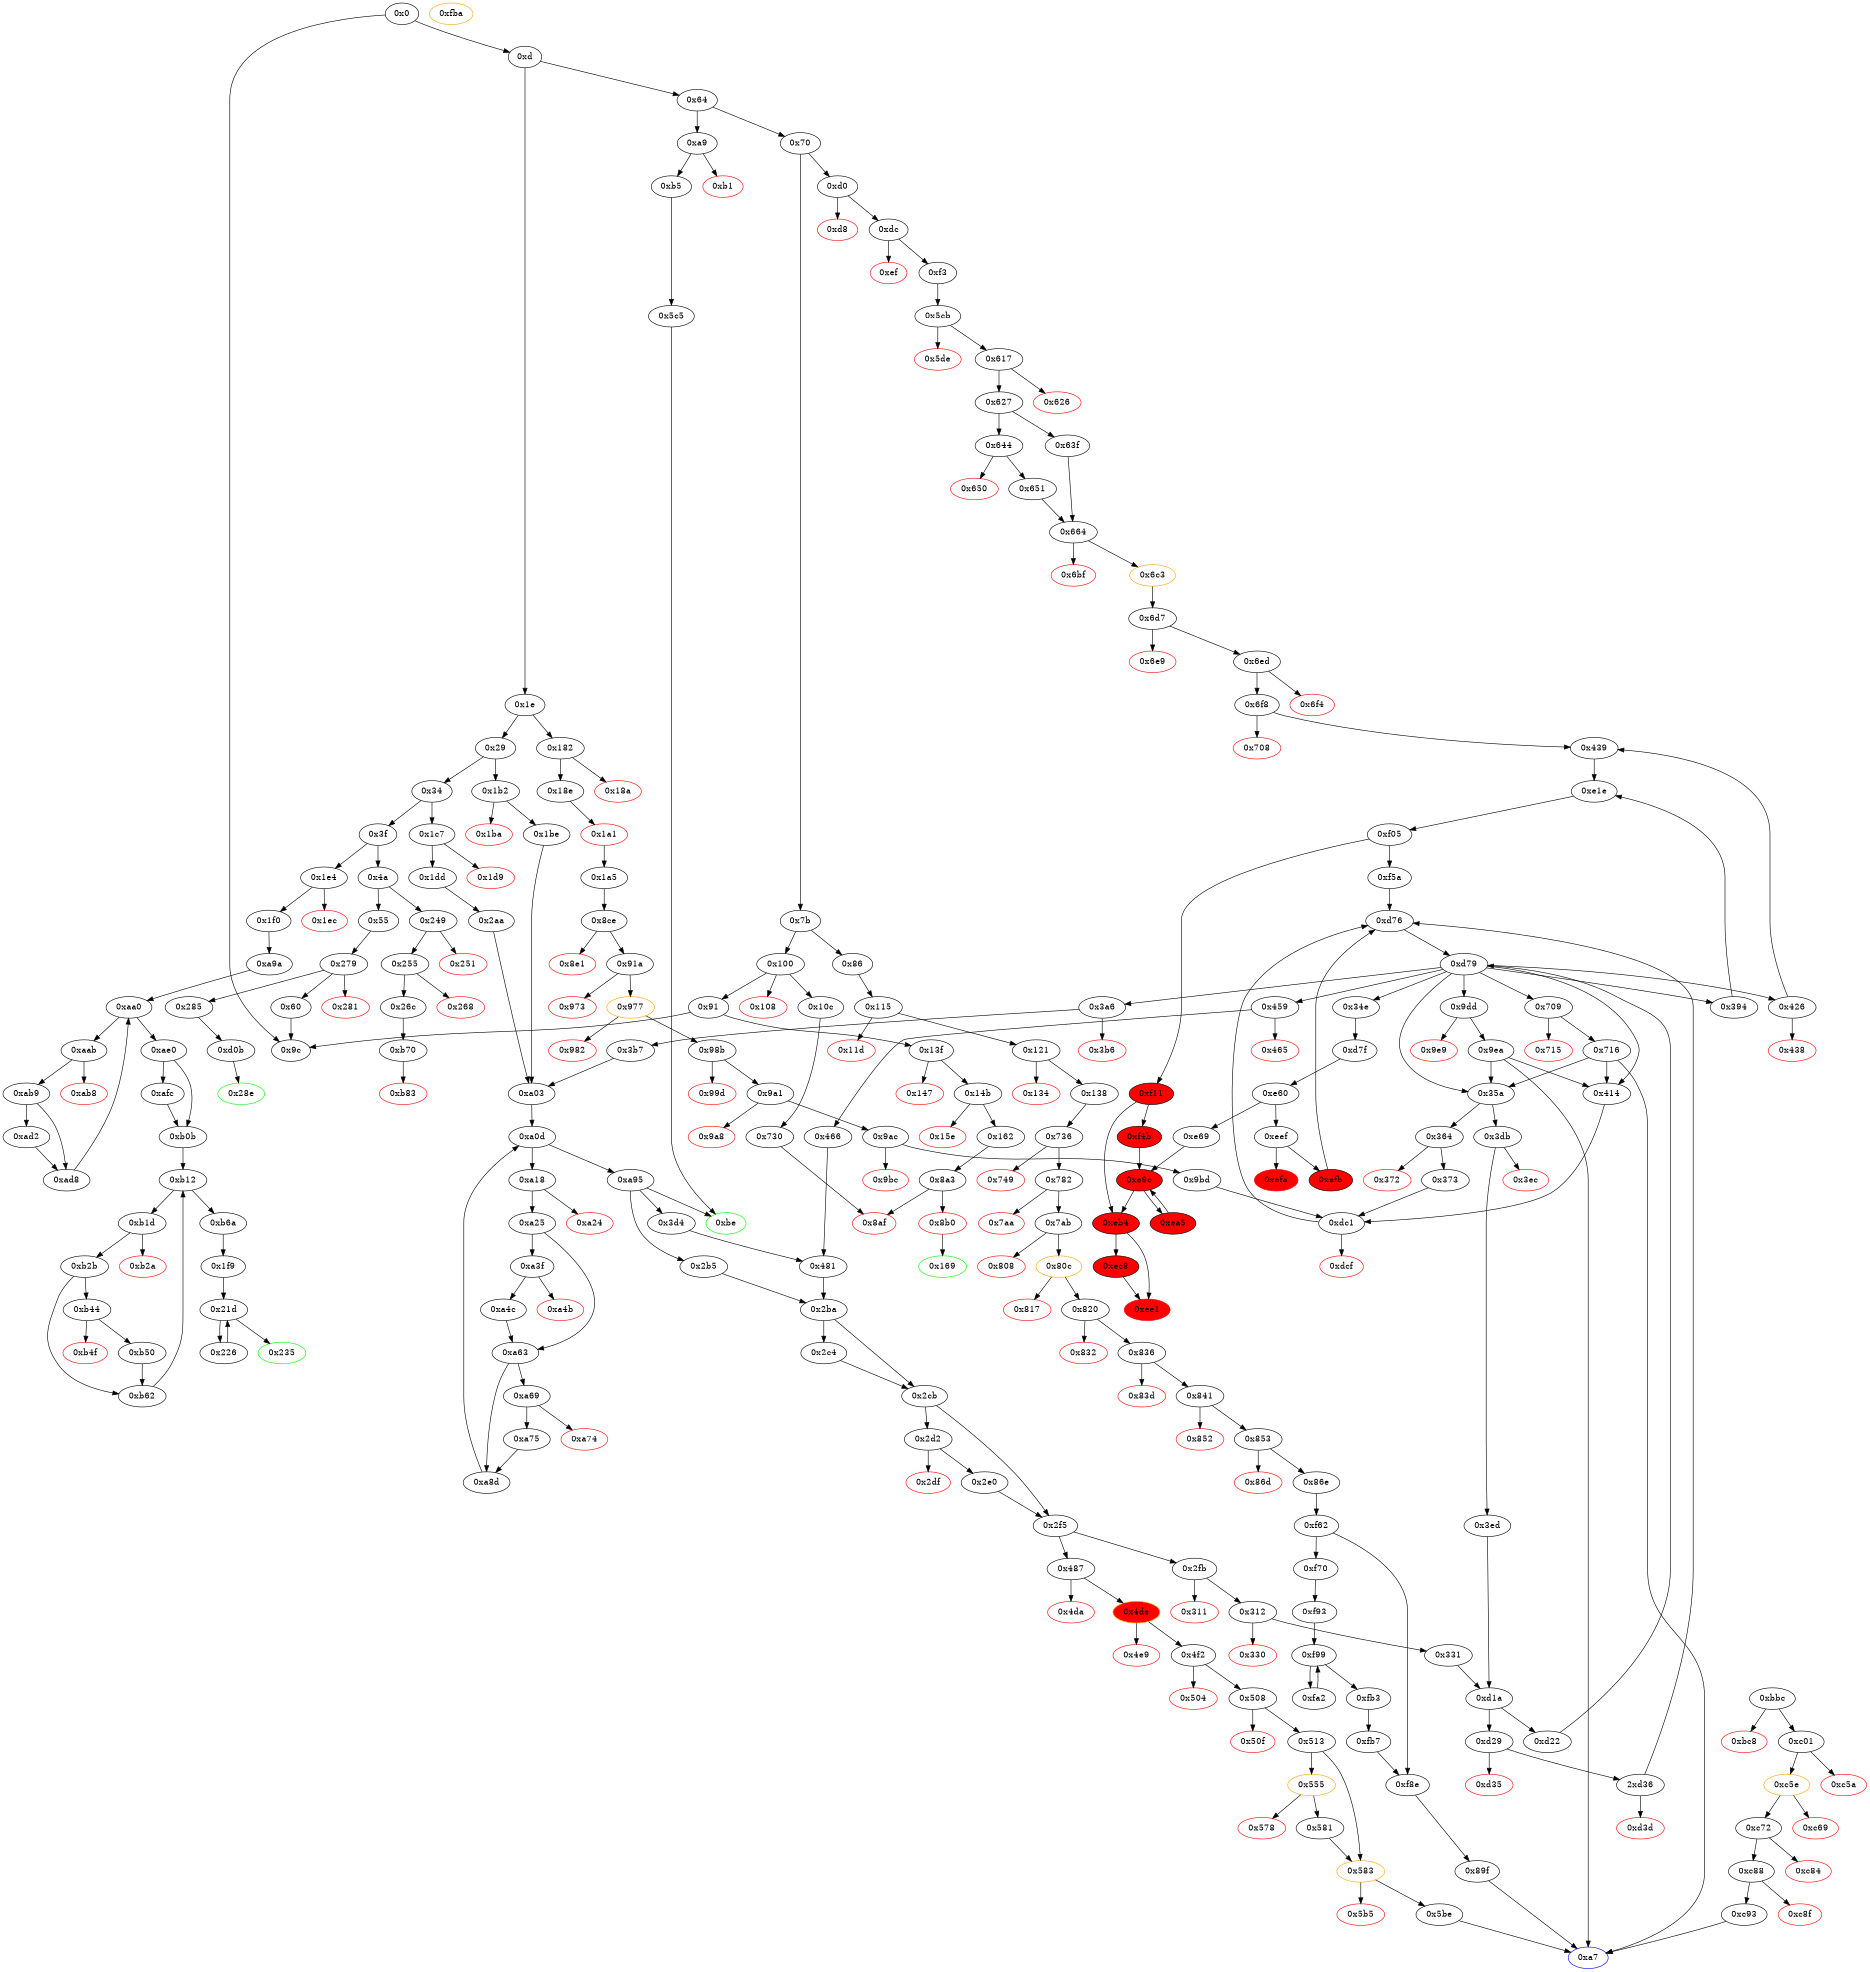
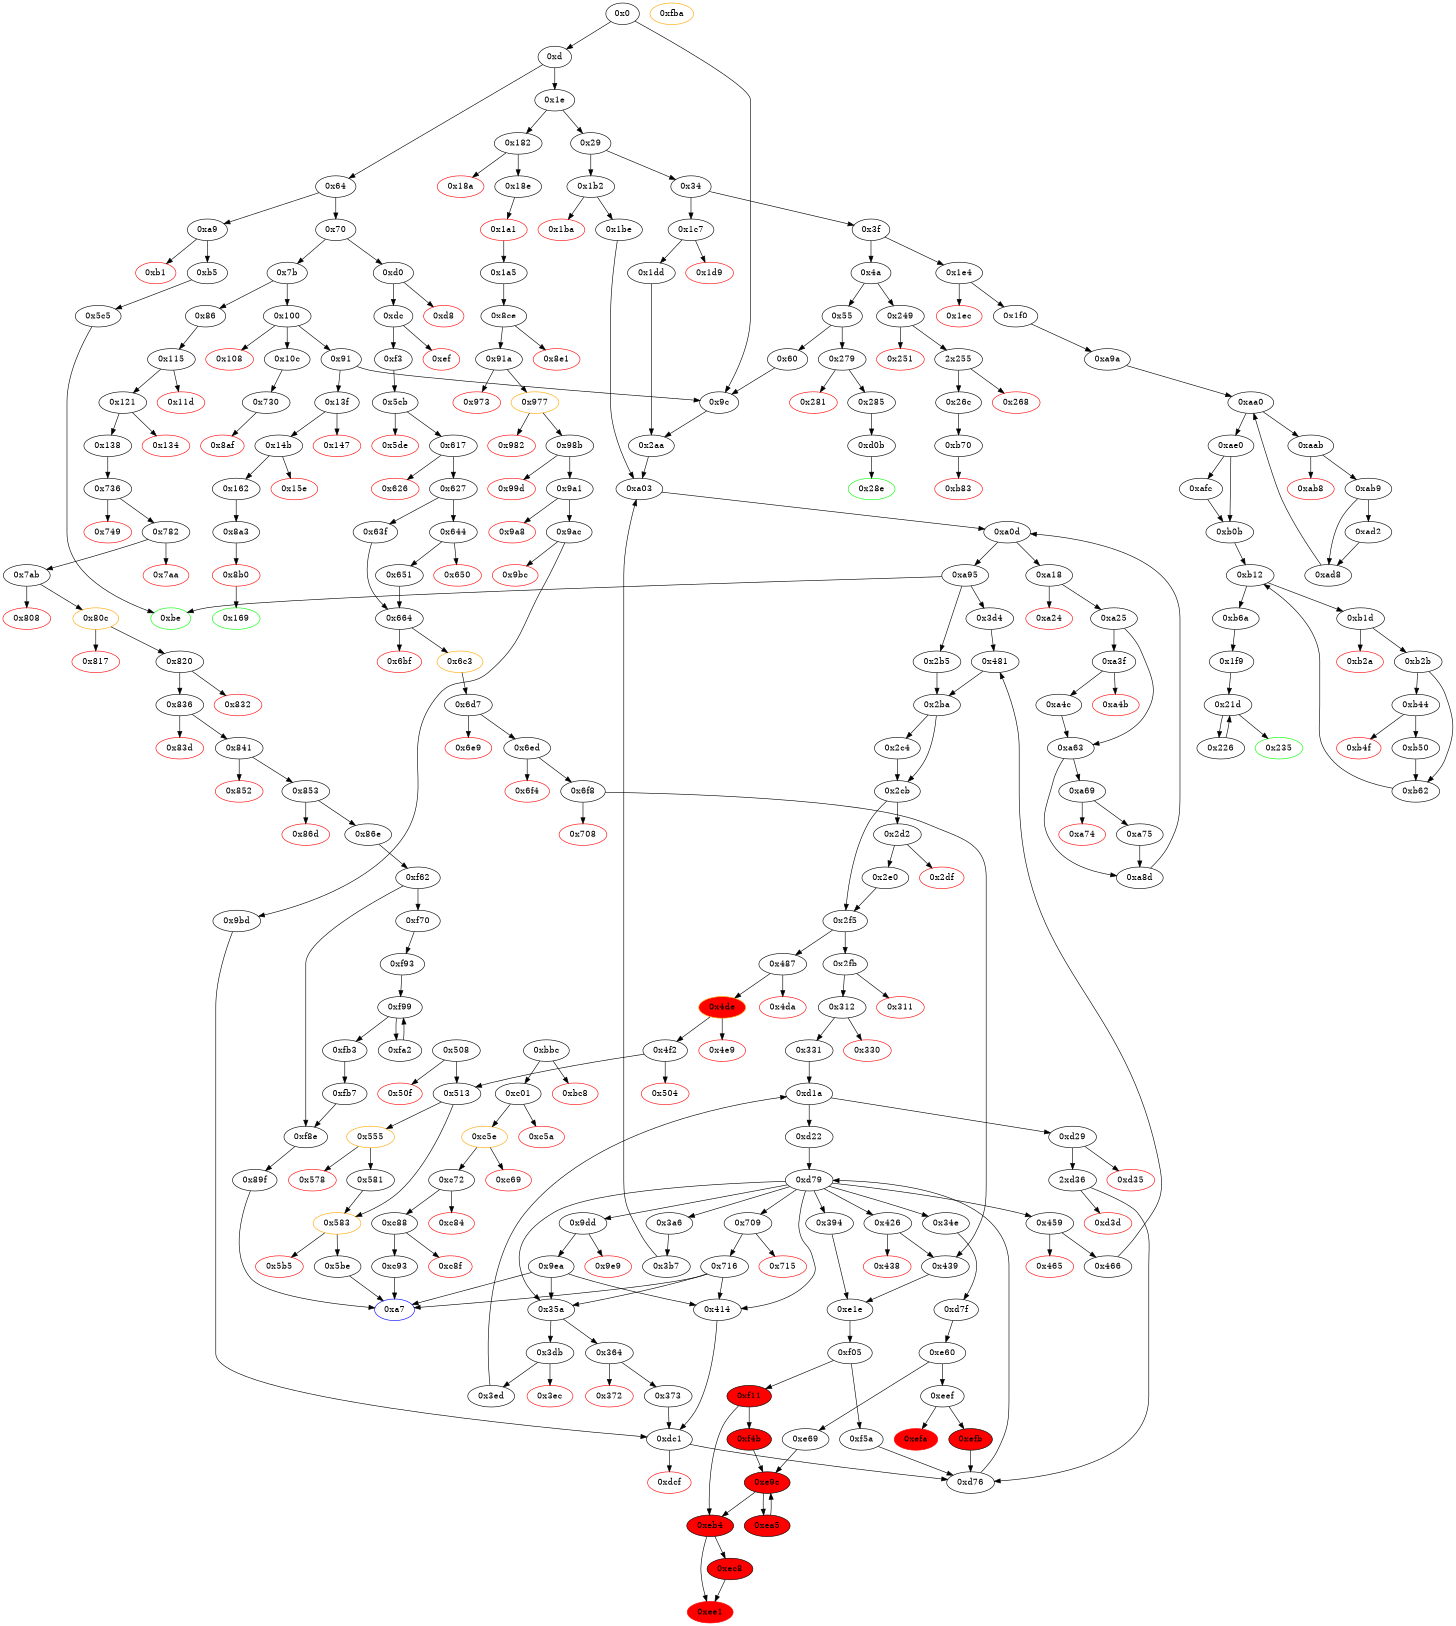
none -> (688, 422)
(405, 964) -> (959, 359)
(320, 984) -> (817, 336)
(1102, 1051) -> none
(911, 1200) -> none
(1220, 1675) -> (562, 1068)
